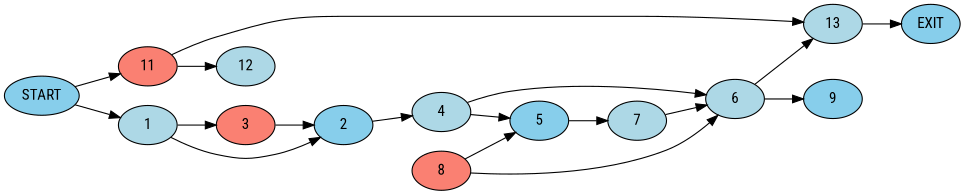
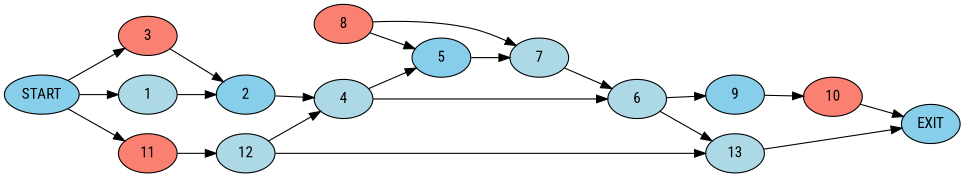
(479, 16) -> (485, 153)
none -> (833, 97)
(191, 125) -> (92, 67)
none -> (290, 129)
(595, 168) -> (441, 24)
